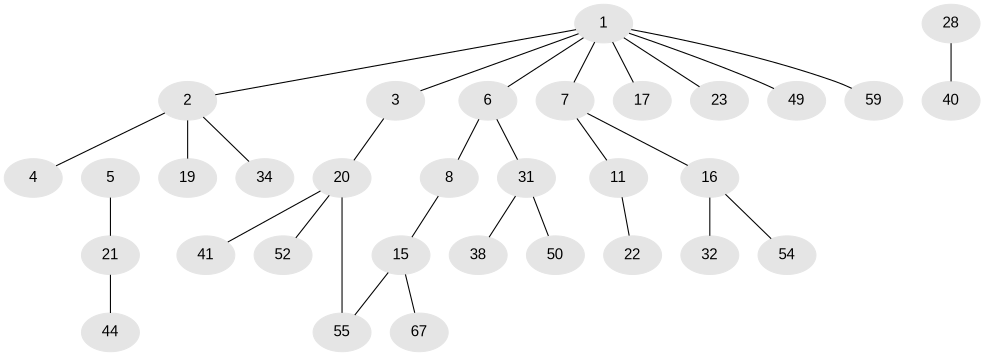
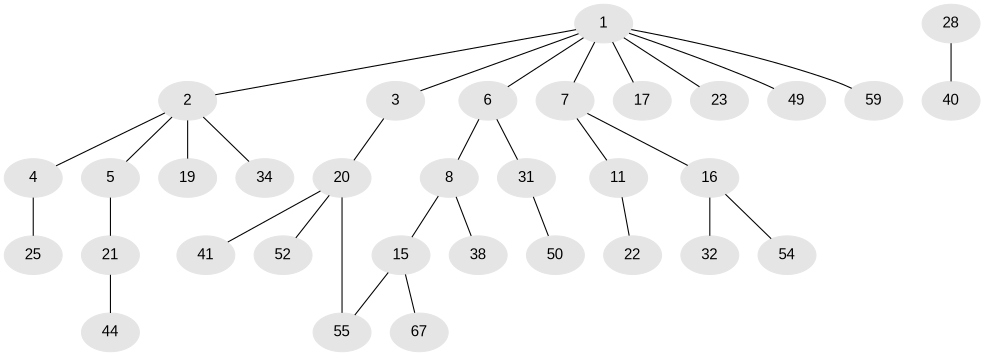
none -> (149, 139)
(502, 217) -> (464, 216)
none -> (33, 255)
